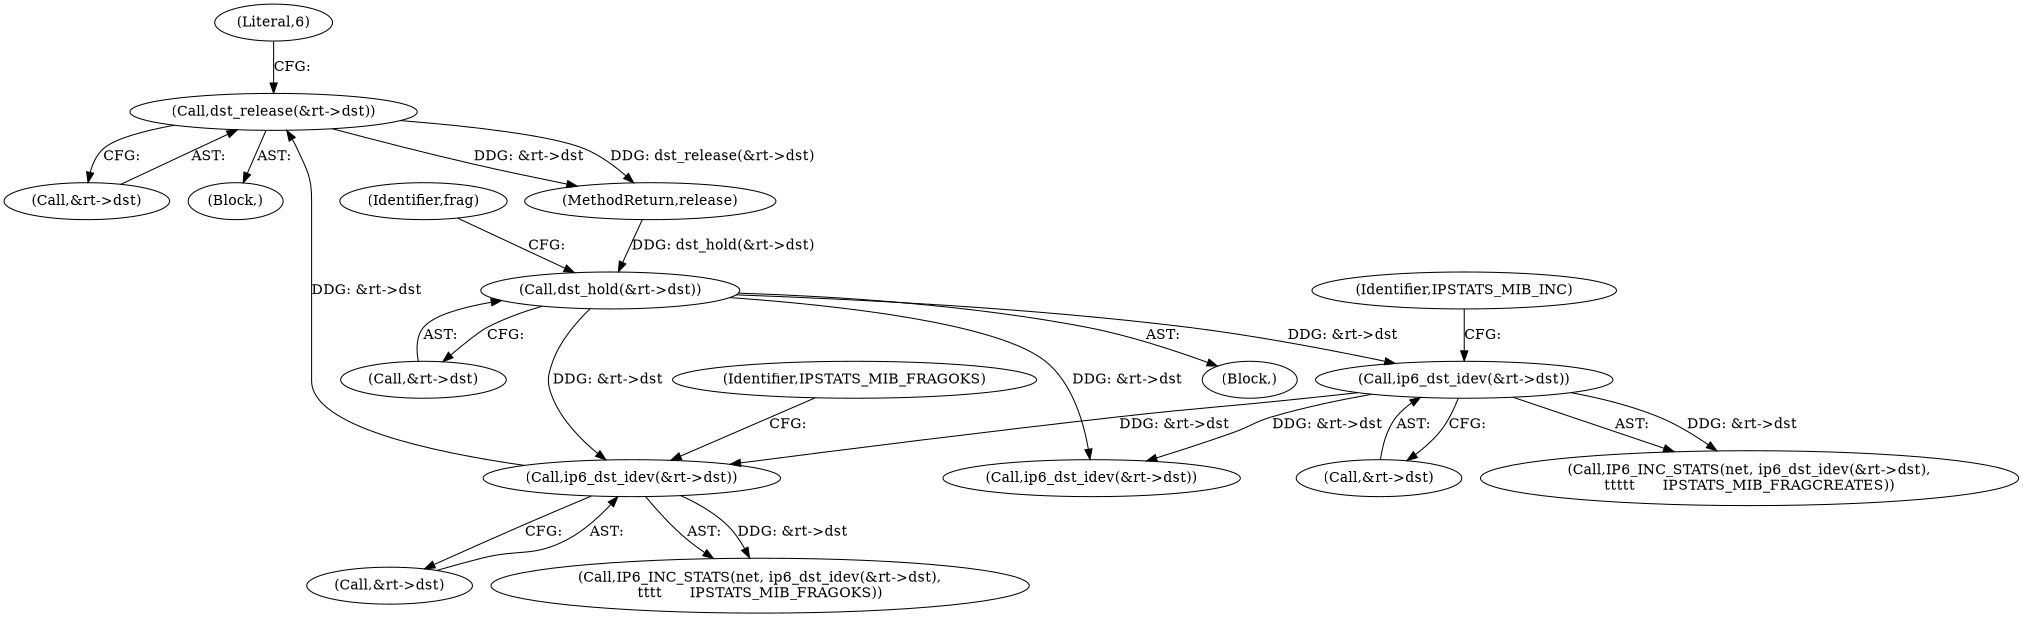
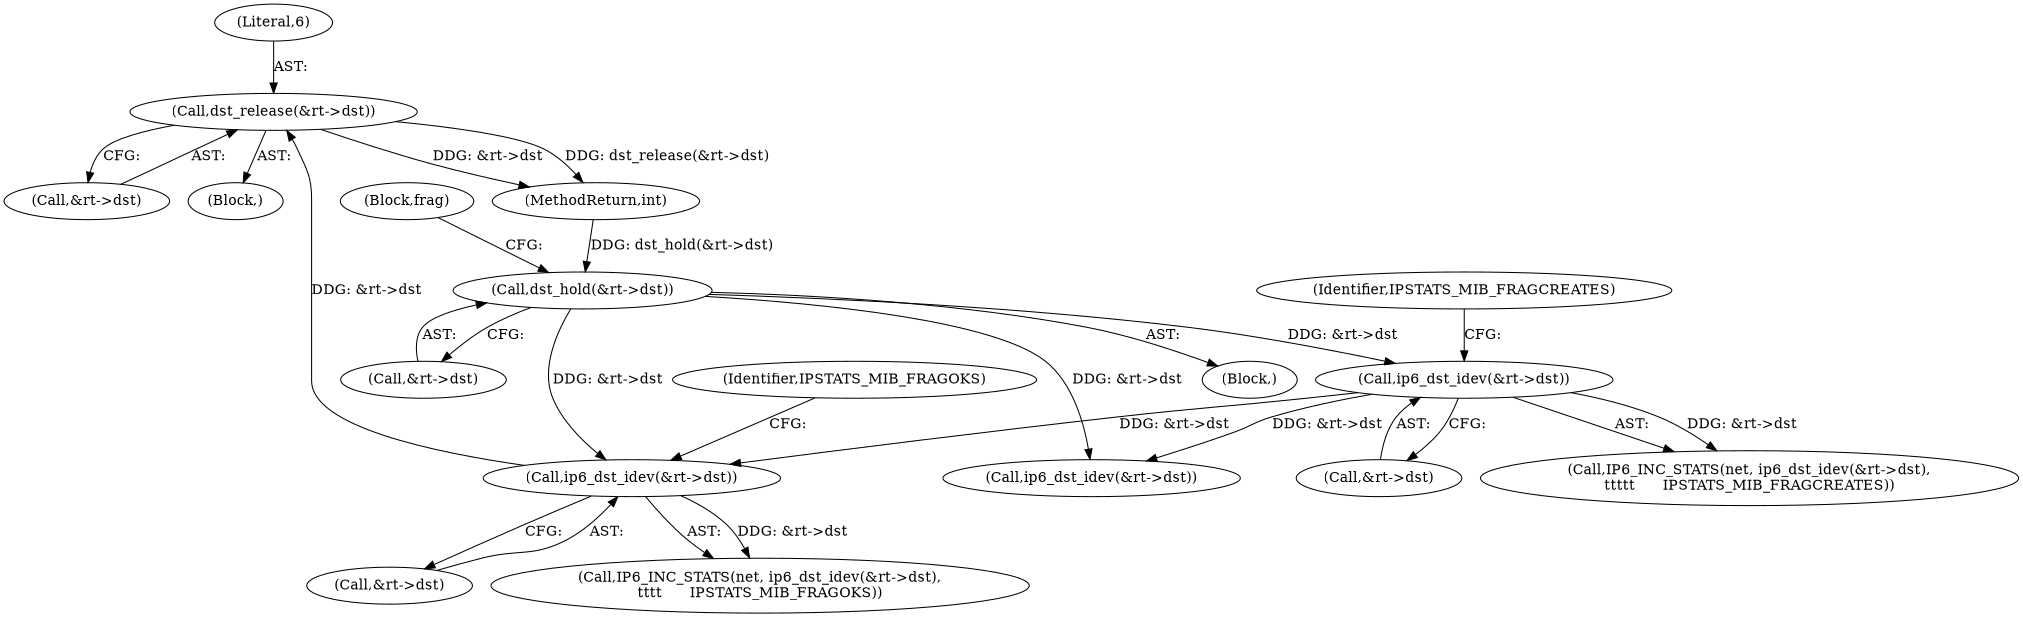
(295, 67) -> (293, 67)
(423, 201) -> (407, 201)
(650, 201) -> (596, 201)
(1464, 290) -> (1464, 290)
